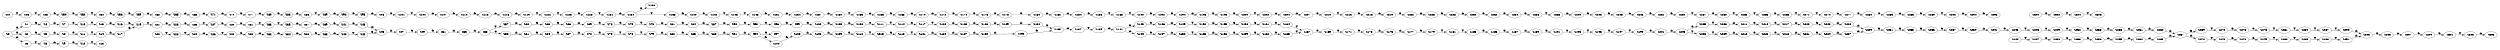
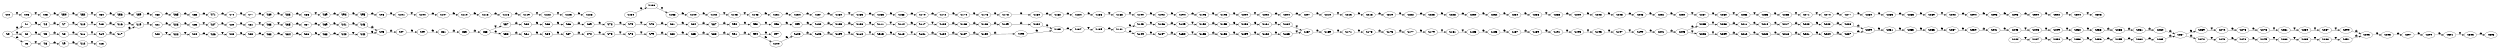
(610, 15) -> none
(650, 15) -> (661, 10)
none -> (2015, 15)
